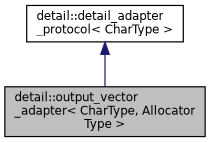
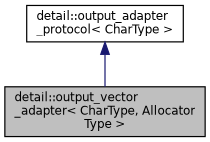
(105, 24) -> (105, 24)
